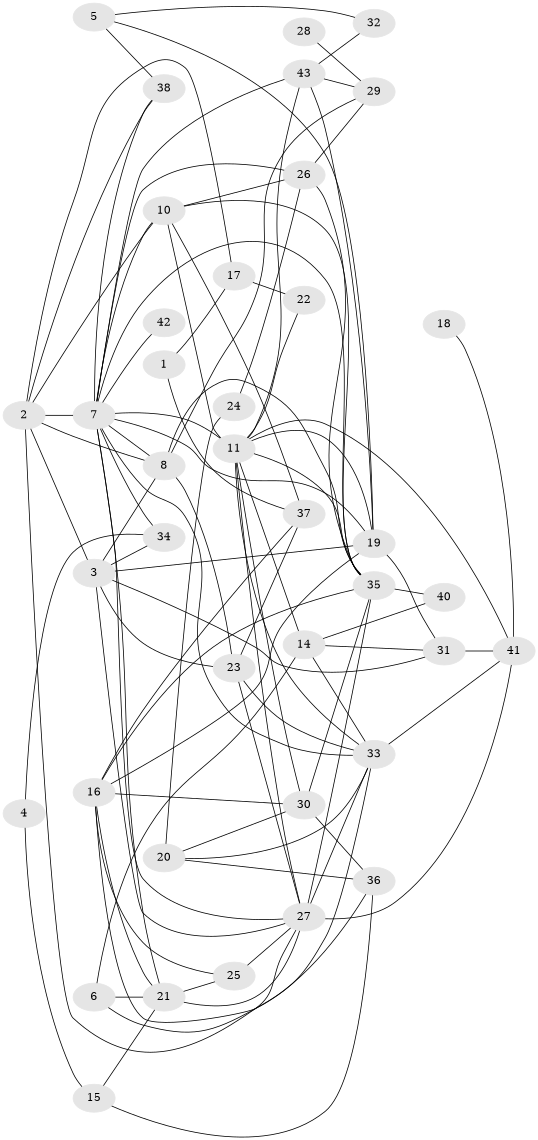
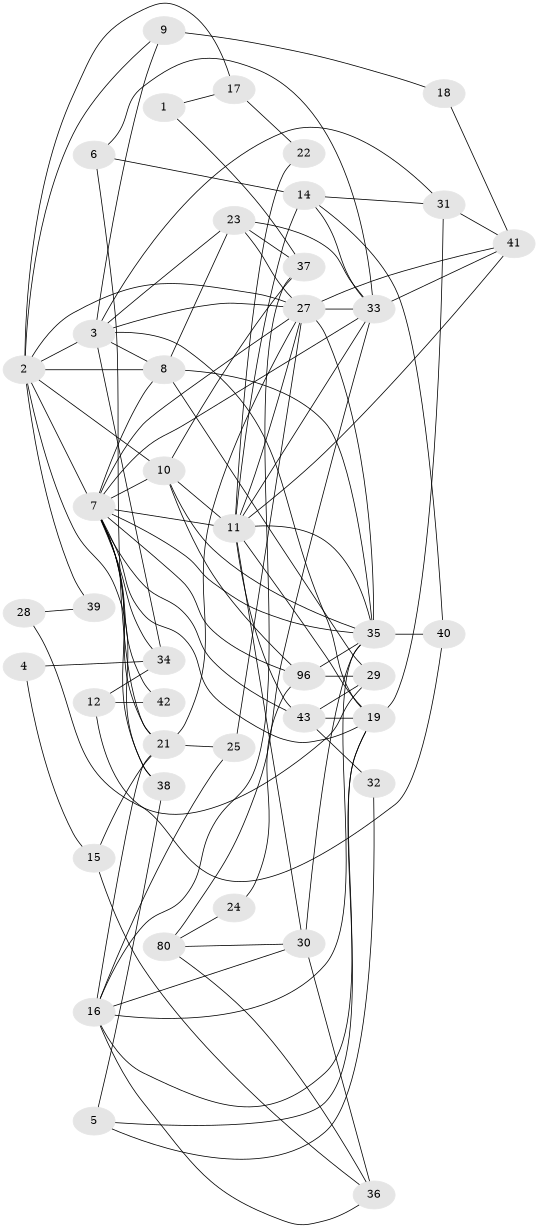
none -> (164, 31)
(304, 175) -> (304, 676)
none -> (94, 608)
none -> (94, 703)
(164, 858) -> (164, 947)
